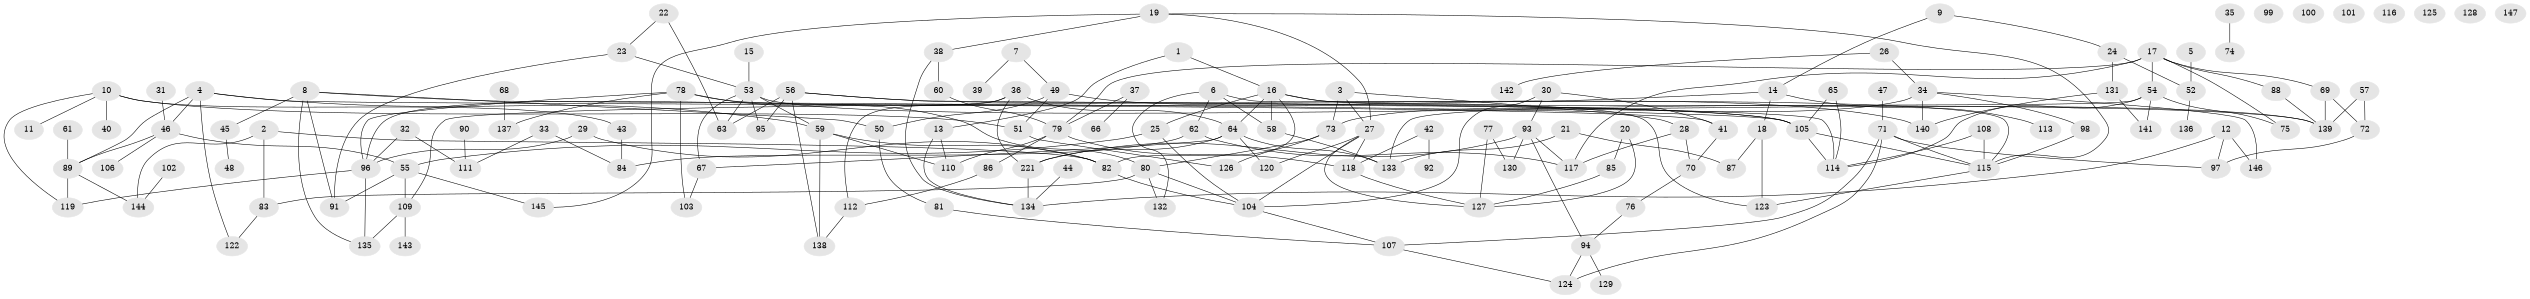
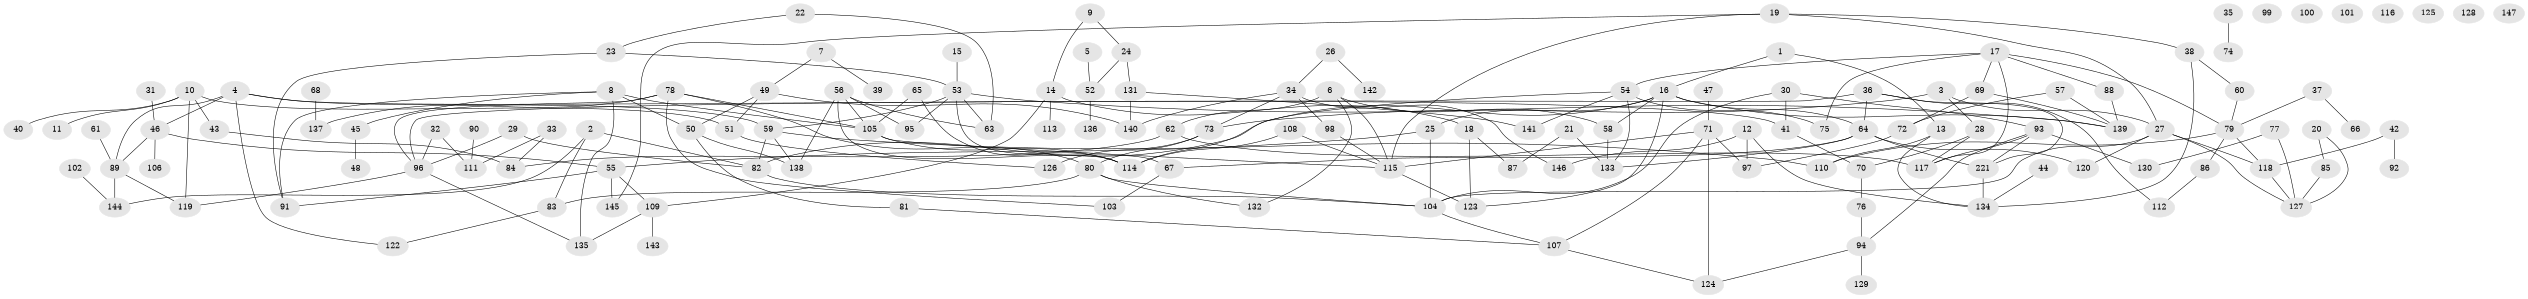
(835, 227) -> (743, 149)
